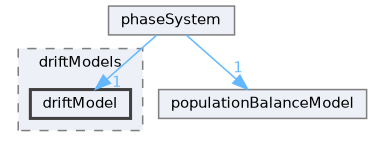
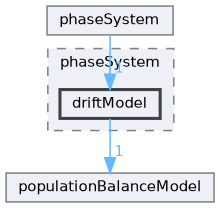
(211, 57) -> (110, 140)
(80, 63) -> (111, 63)
